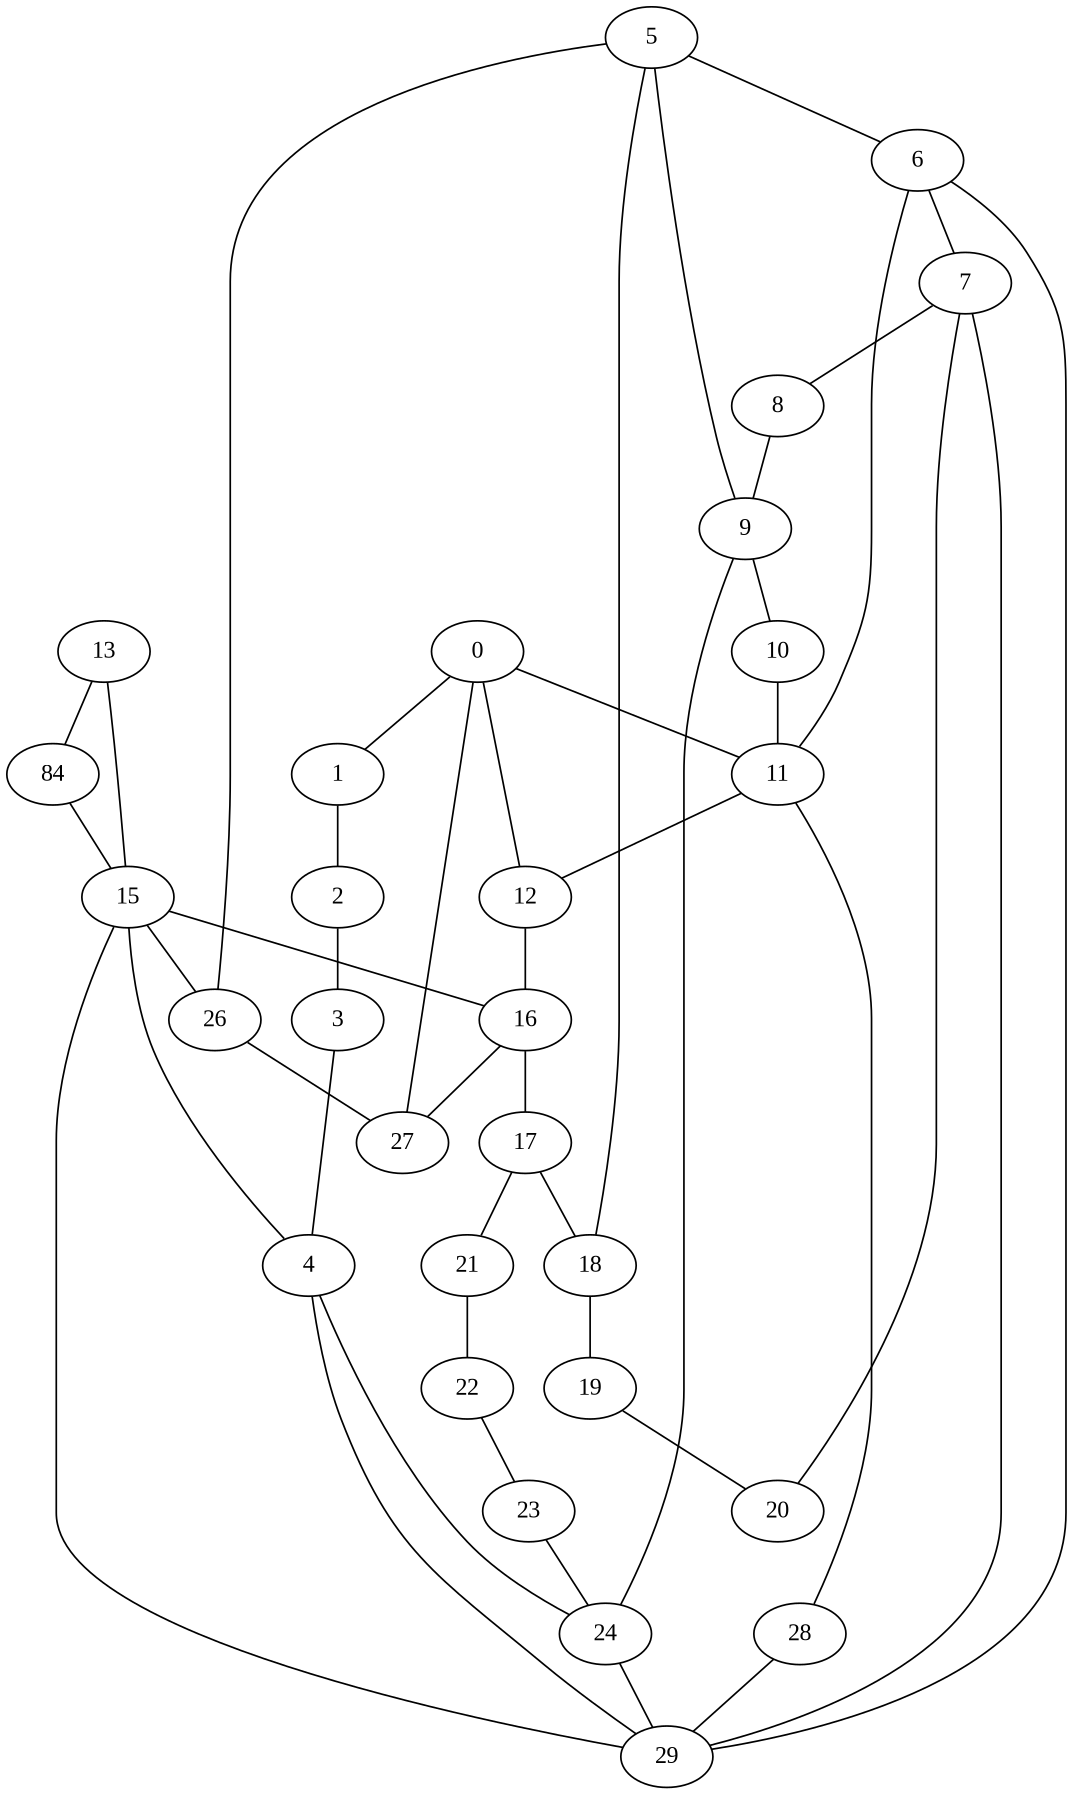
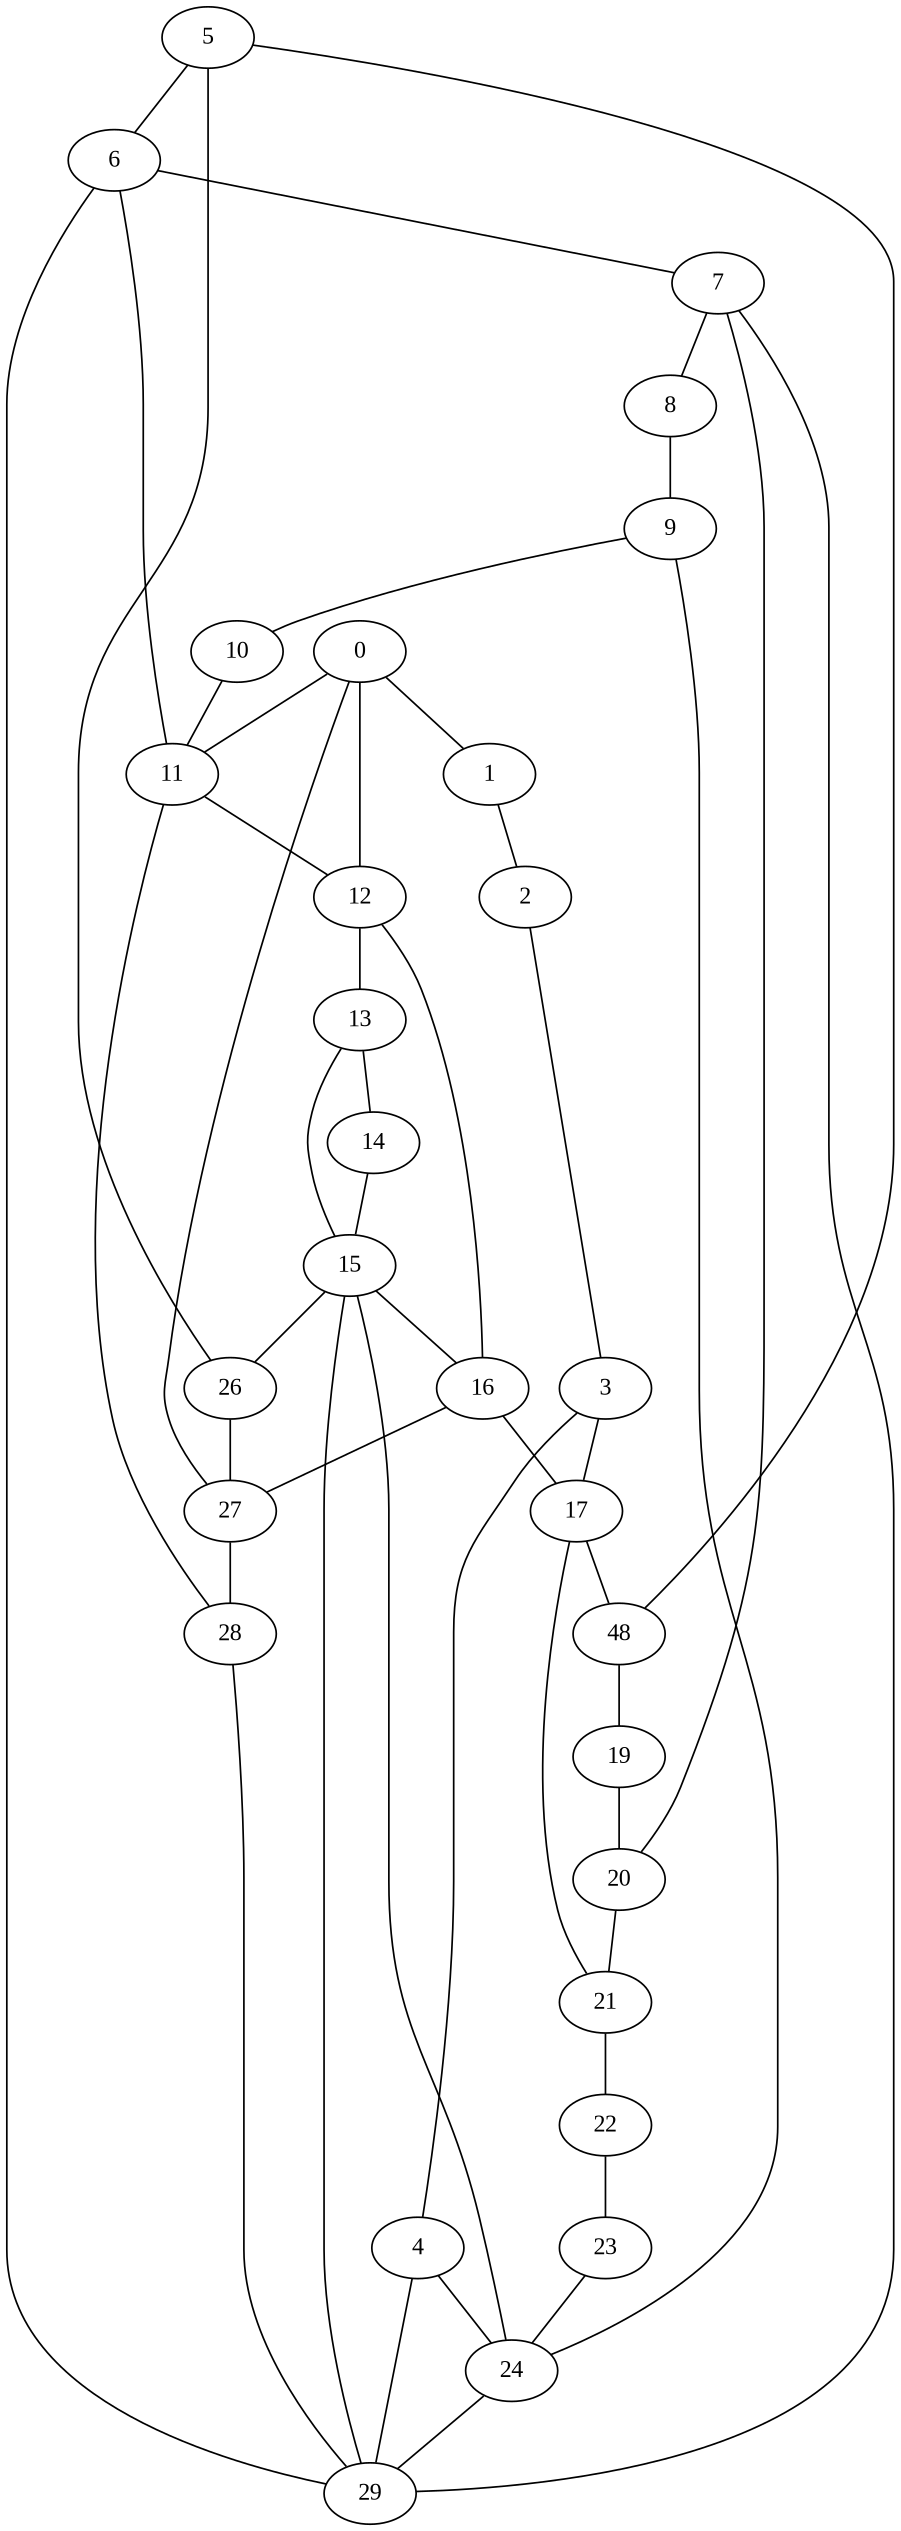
(686, 285) -> none
(53, 774) -> (374, 1143)
none -> (360, 959)
(177, 1097) -> (389, 1825)
(590, 1266) -> (619, 1634)
none -> (591, 1449)
none -> (230, 1573)
none -> (612, 1941)
